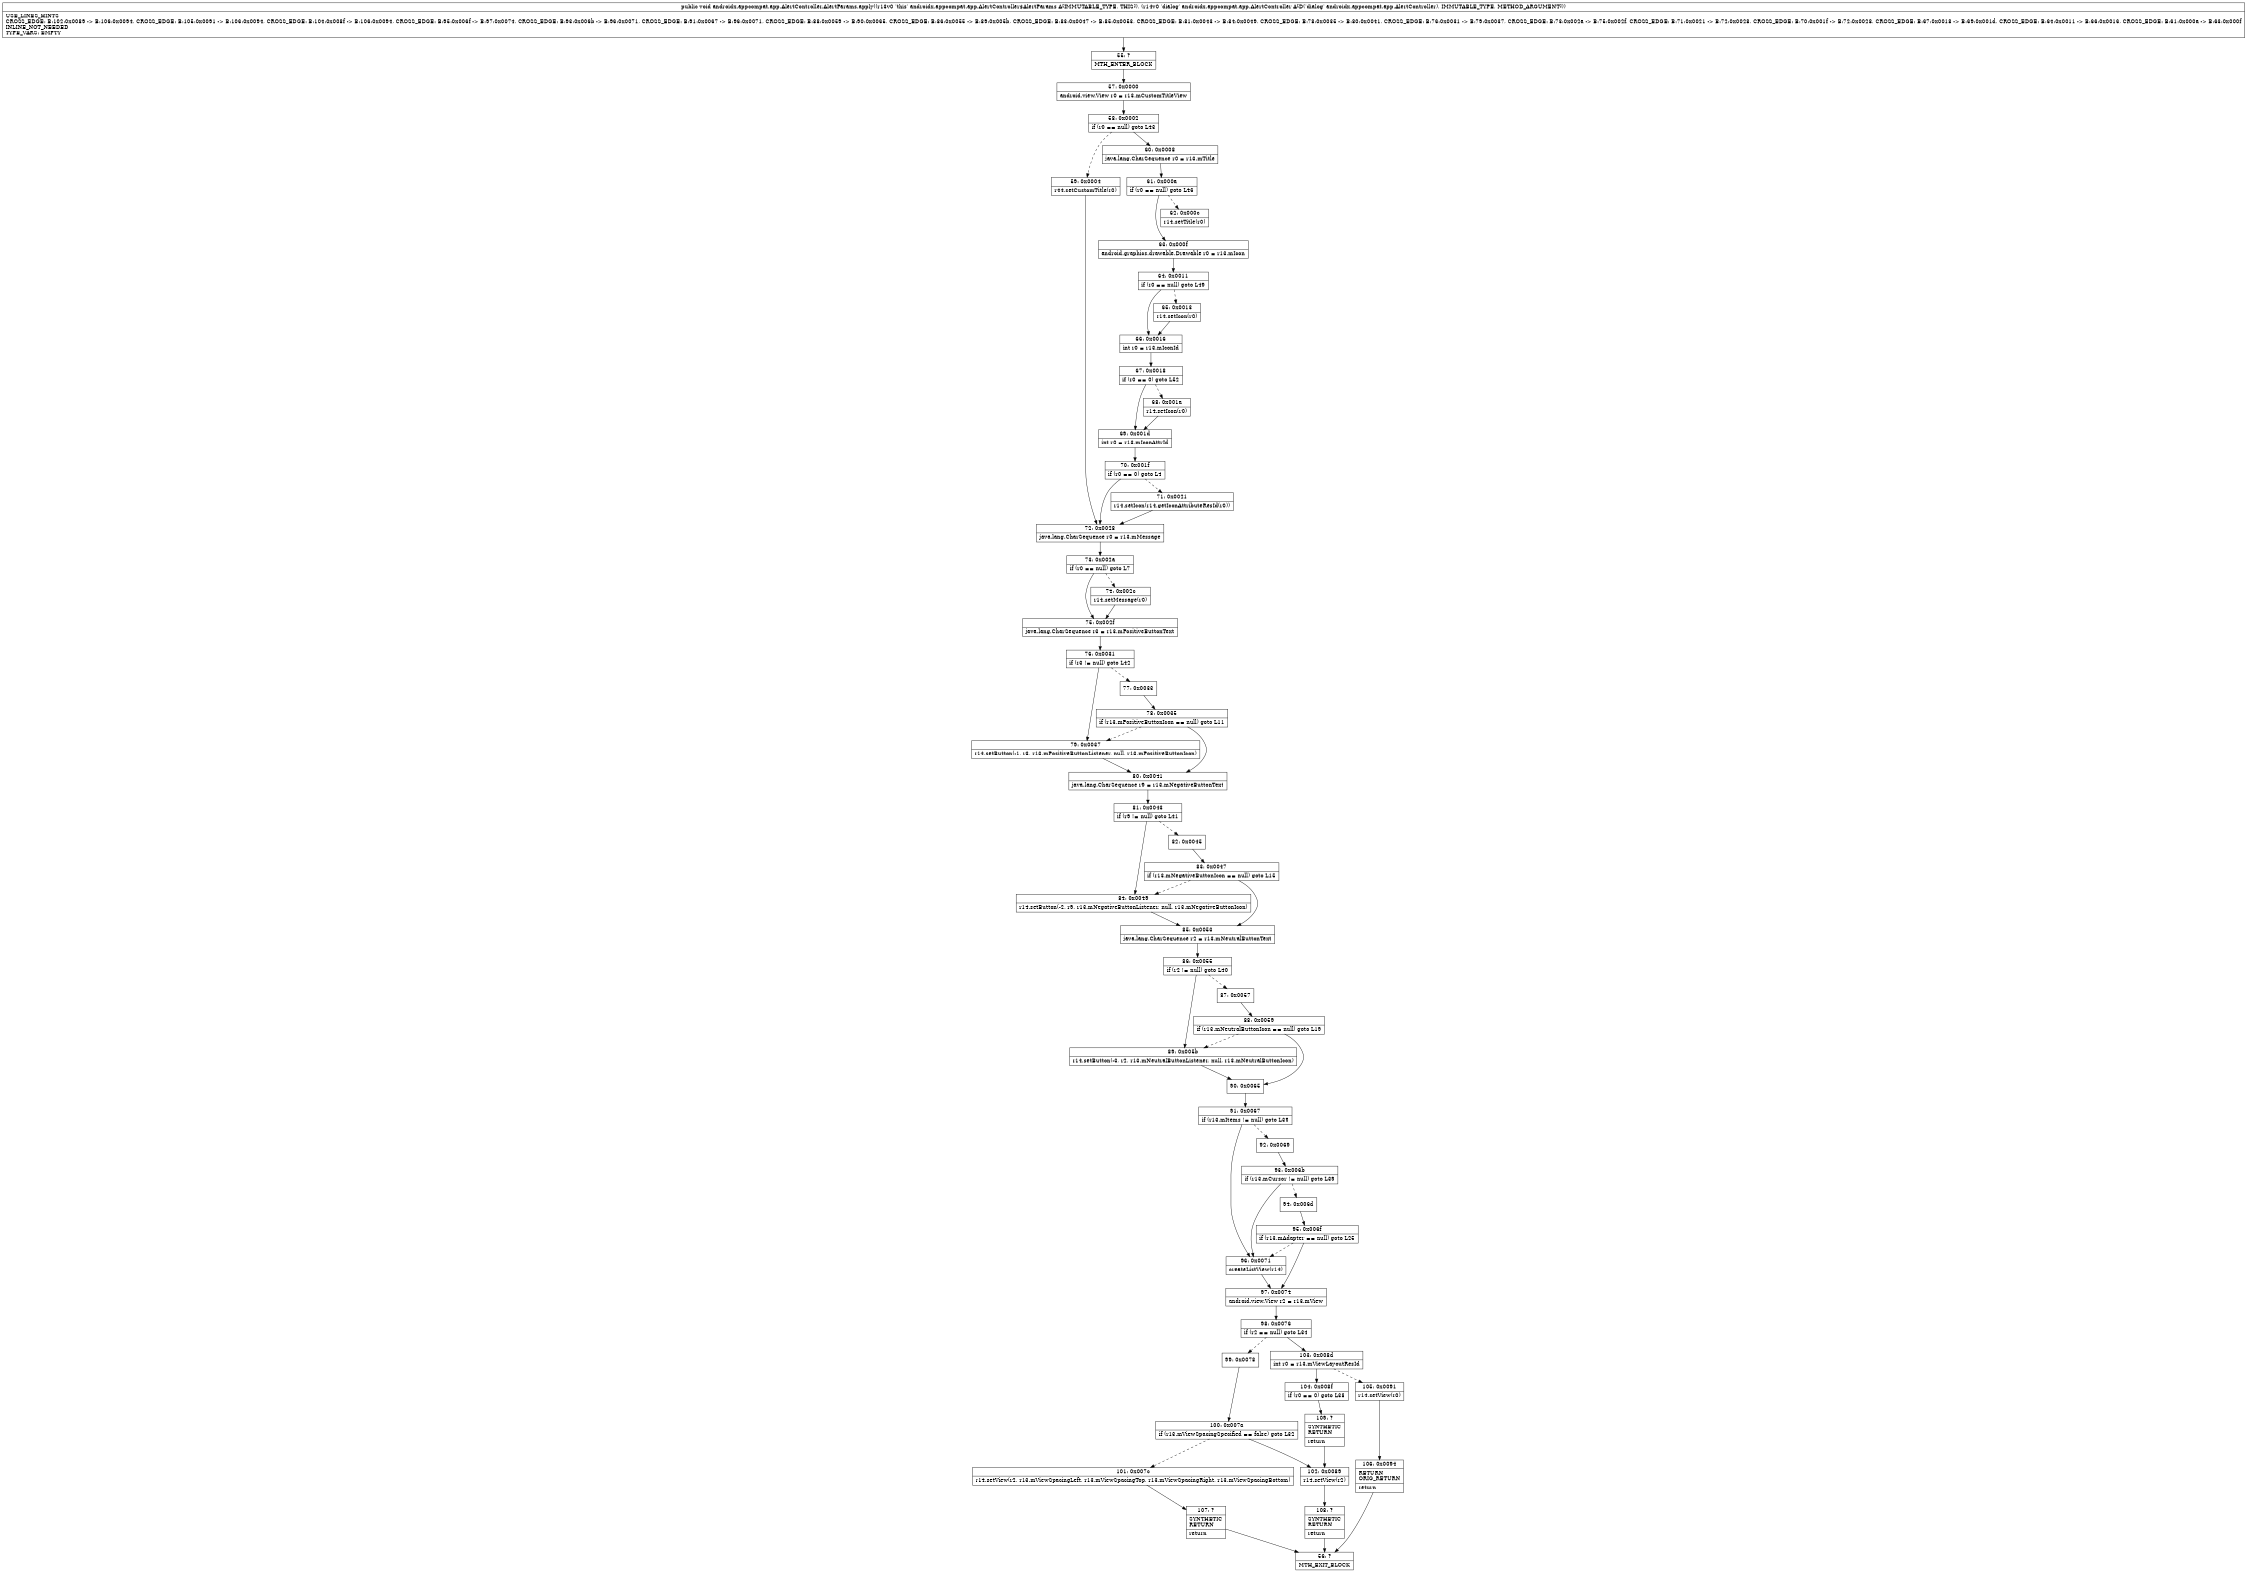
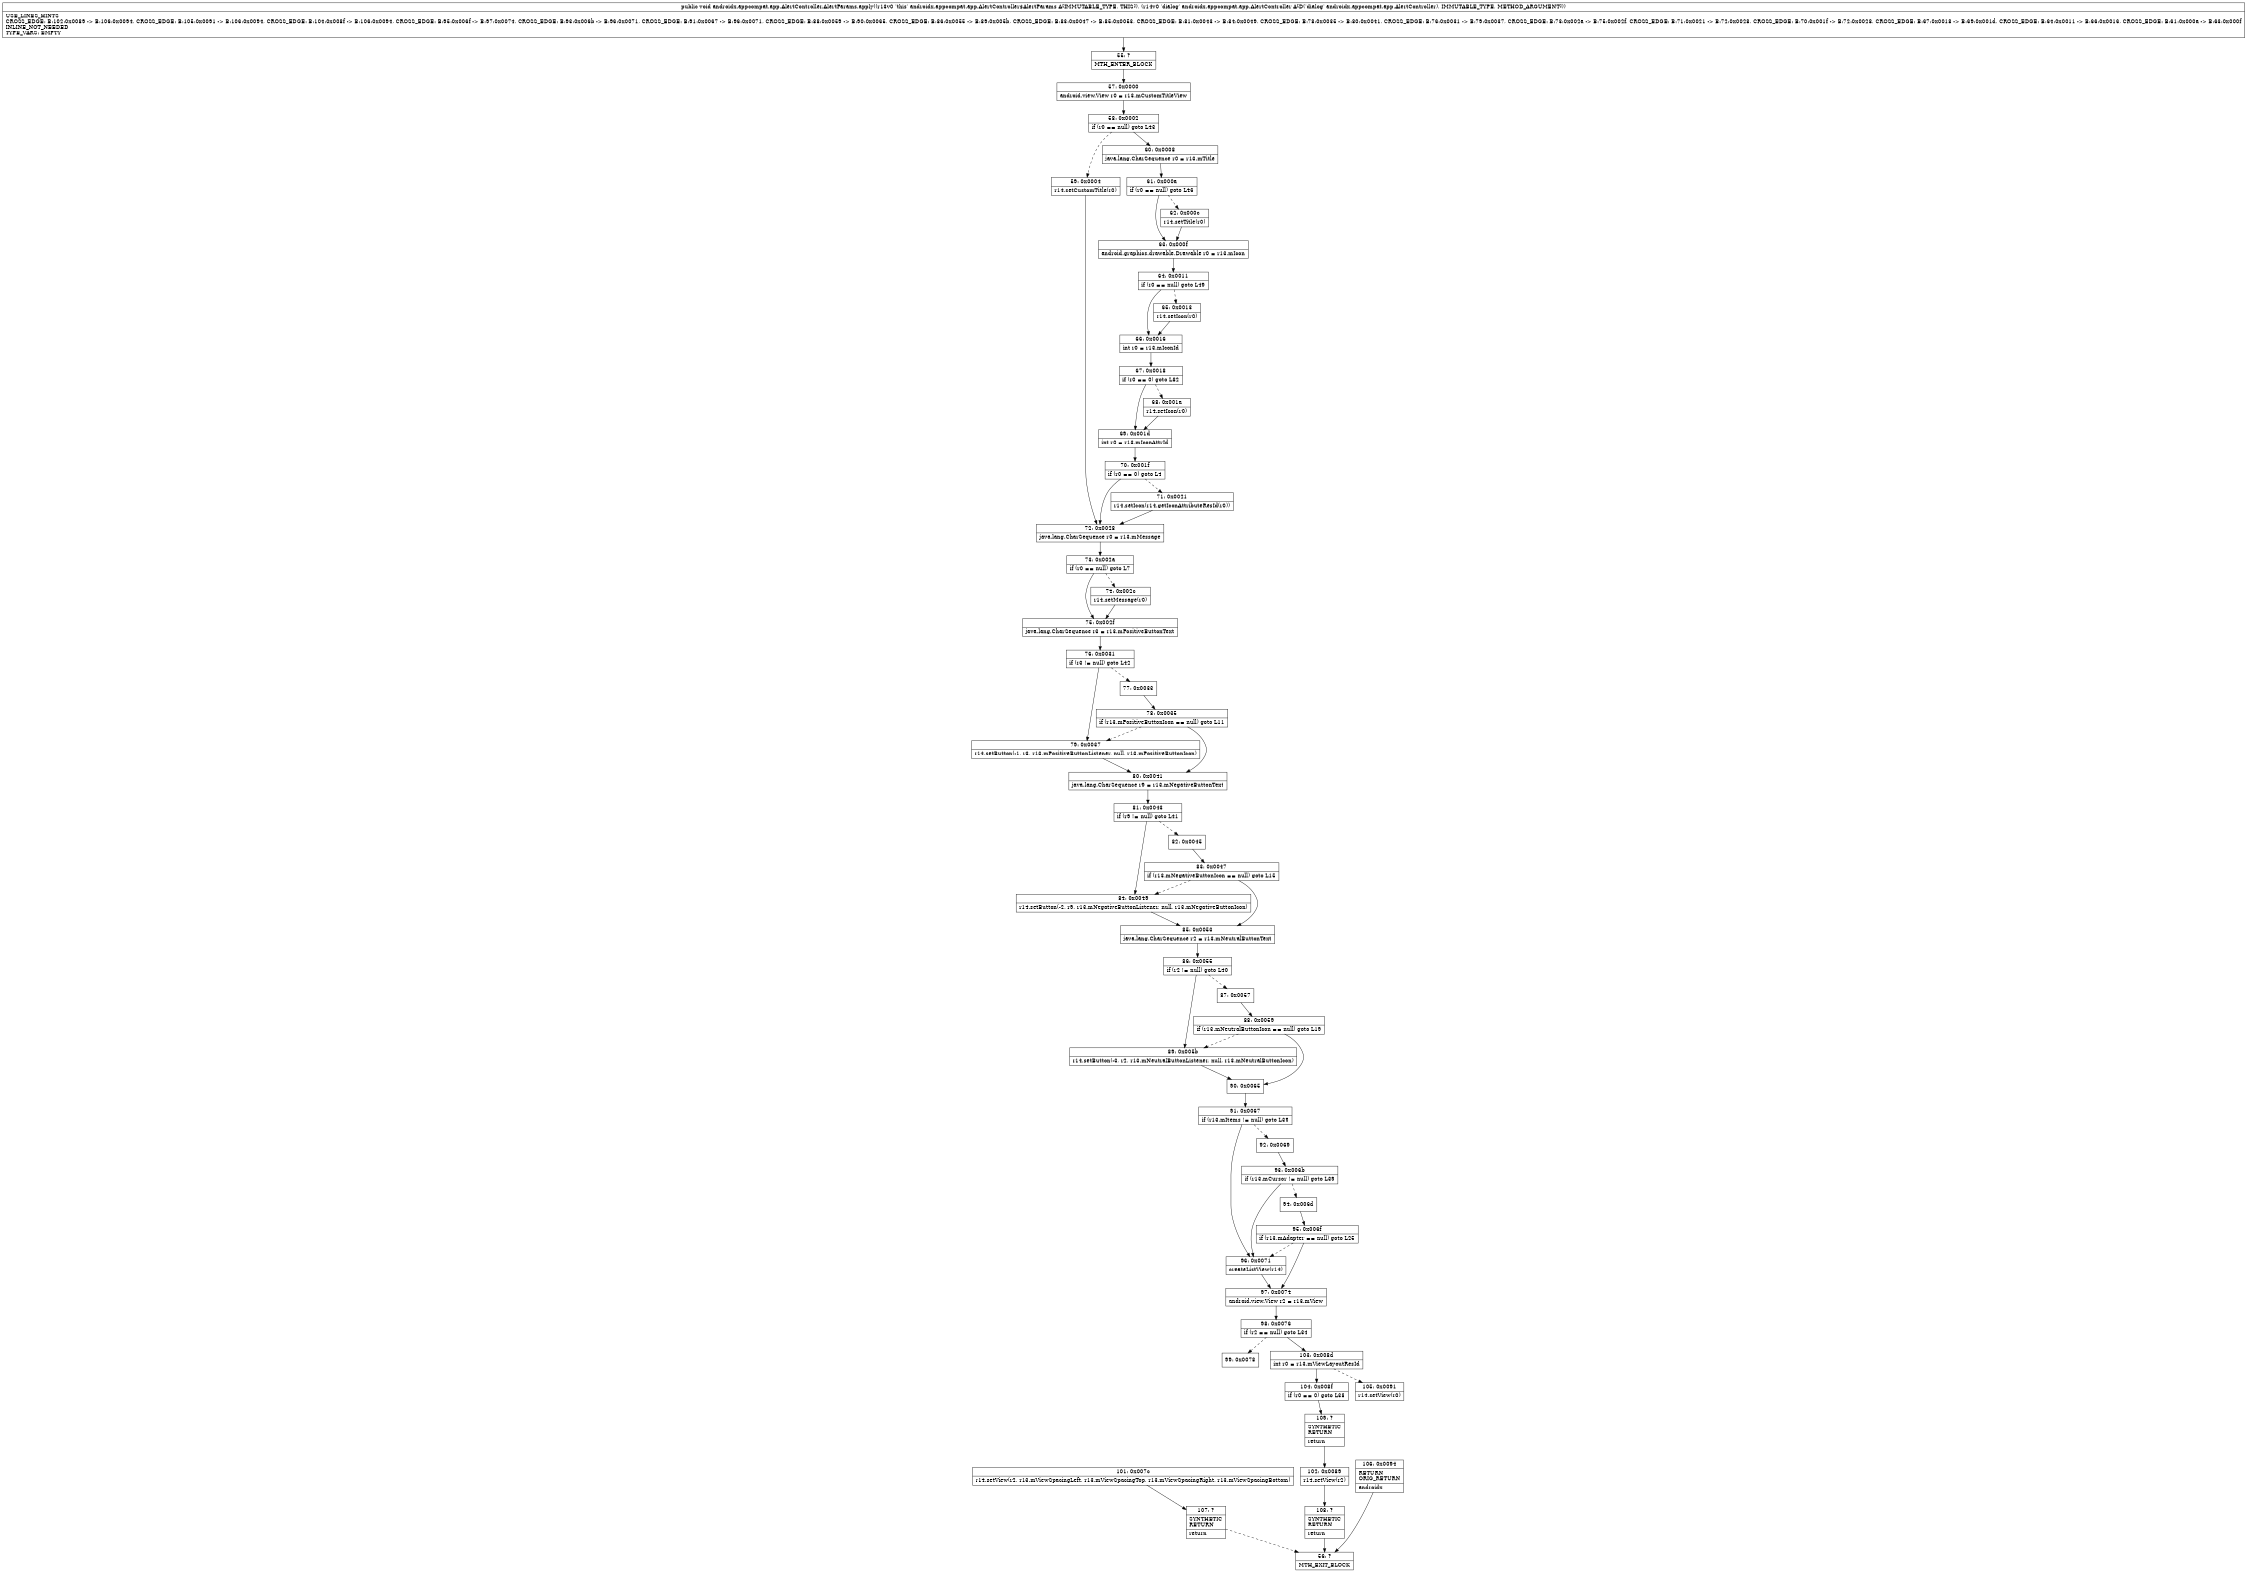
(1086, 191) -> (1086, 191)
none -> (1180, 232)
(1151, 380) -> (1151, 380)
(1380, 1428) -> none
(1227, 1430) -> none
(1367, 1488) -> (1371, 1488)
(1260, 1540) -> (1260, 1540)
